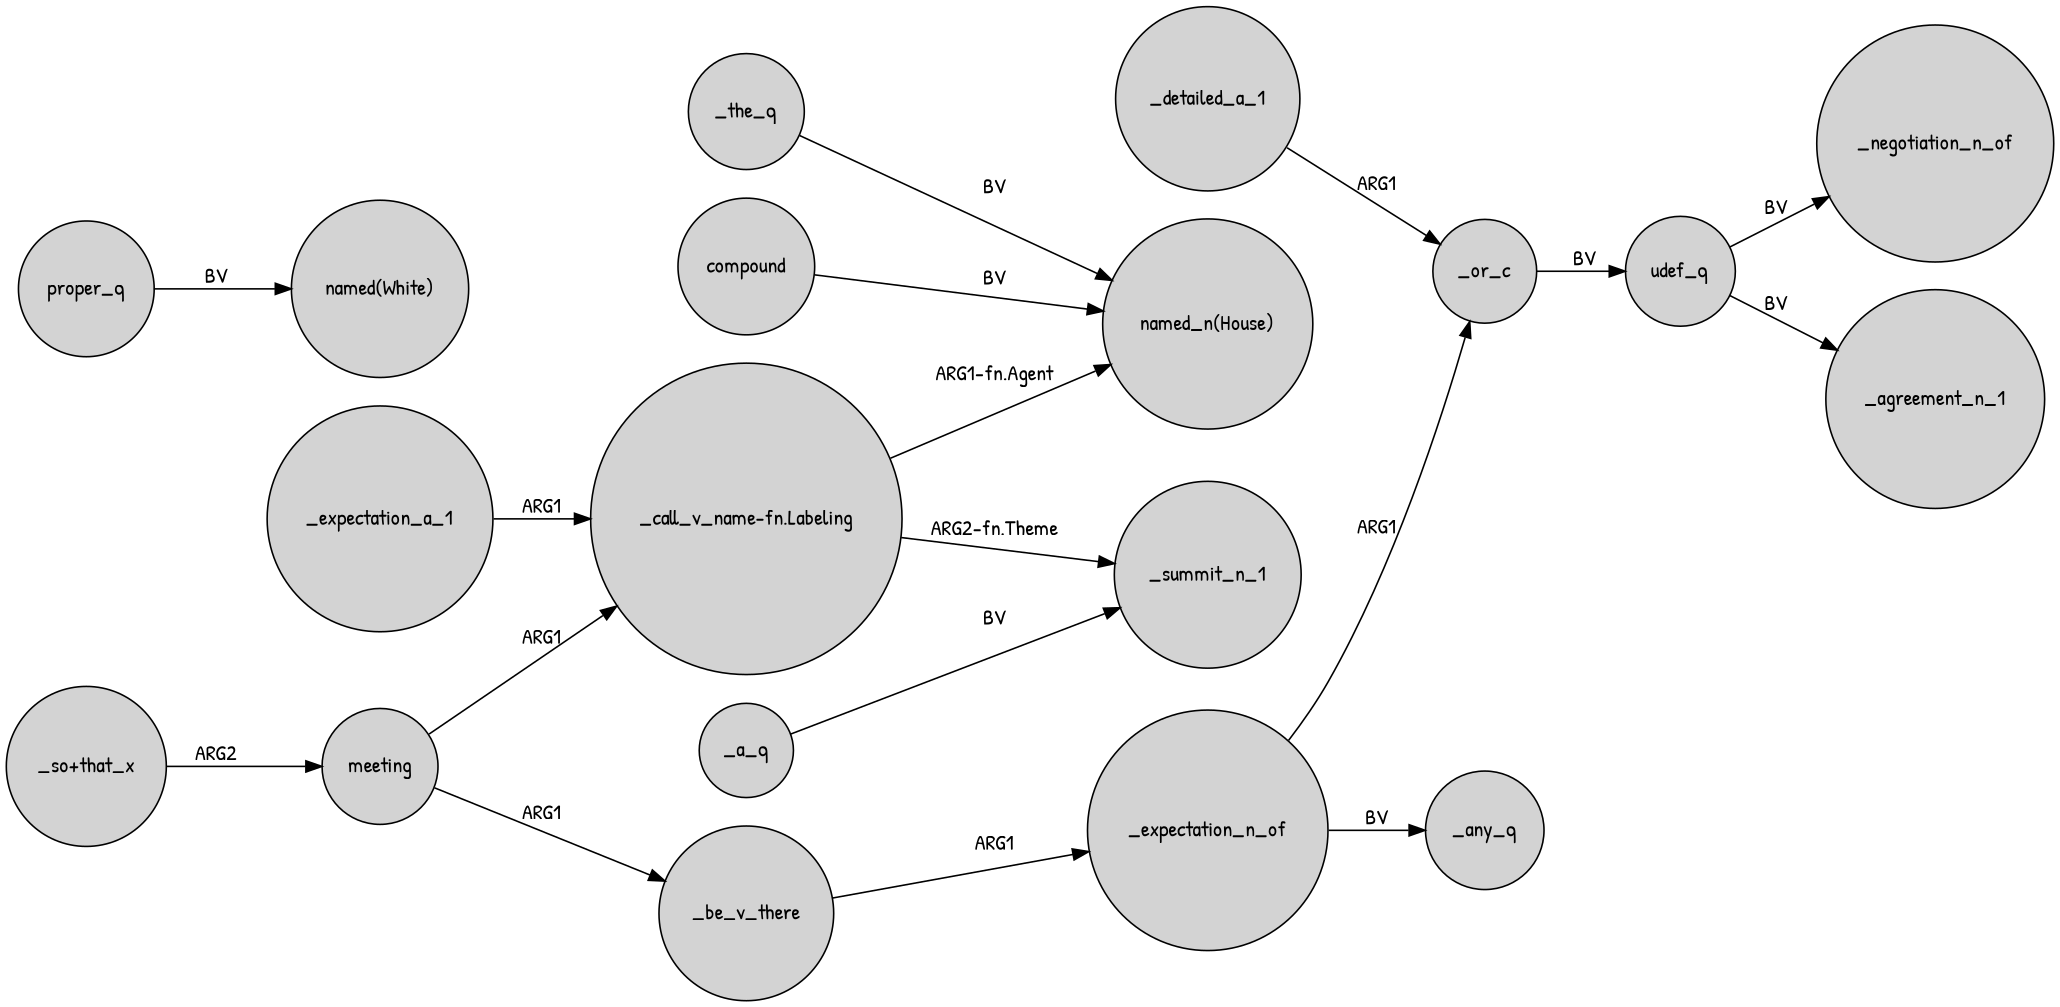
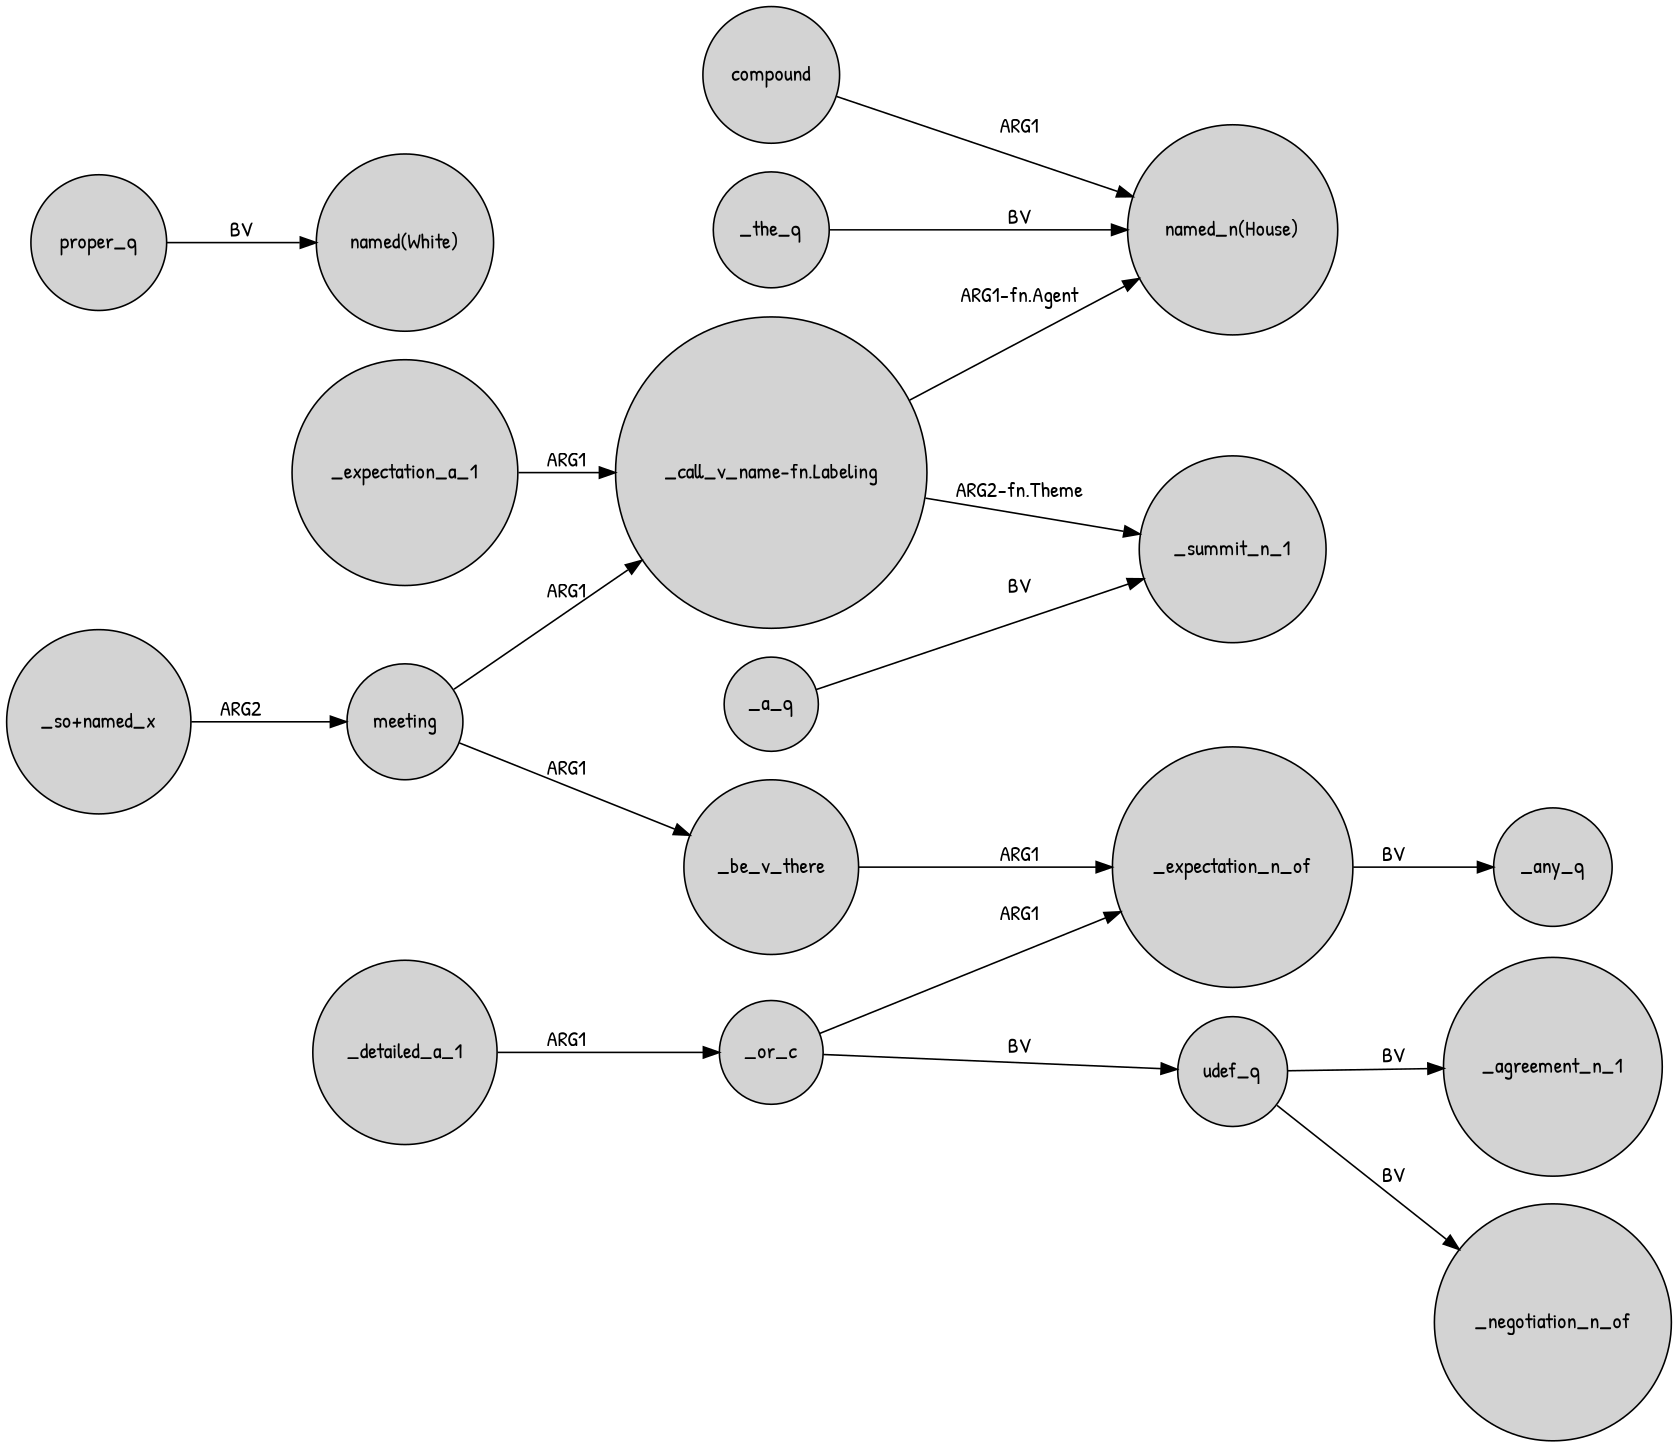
(995, 278) -> (1020, 127)
(1393, 546) -> (963, 976)
(86, 766) -> (99, 722)
